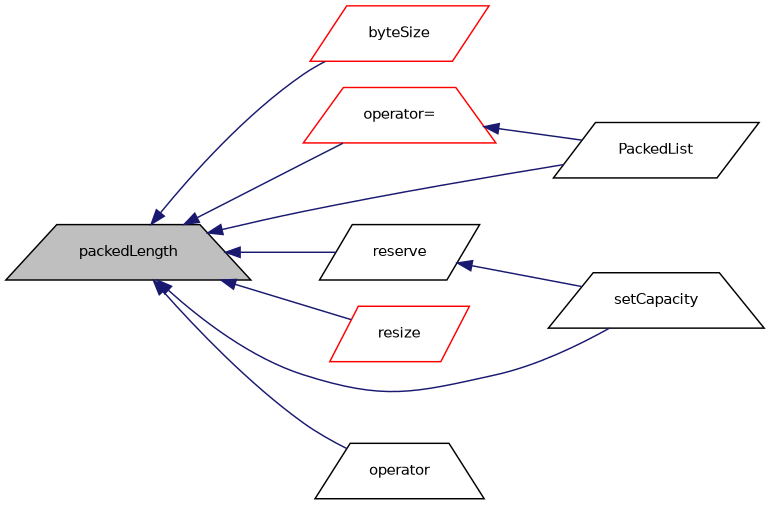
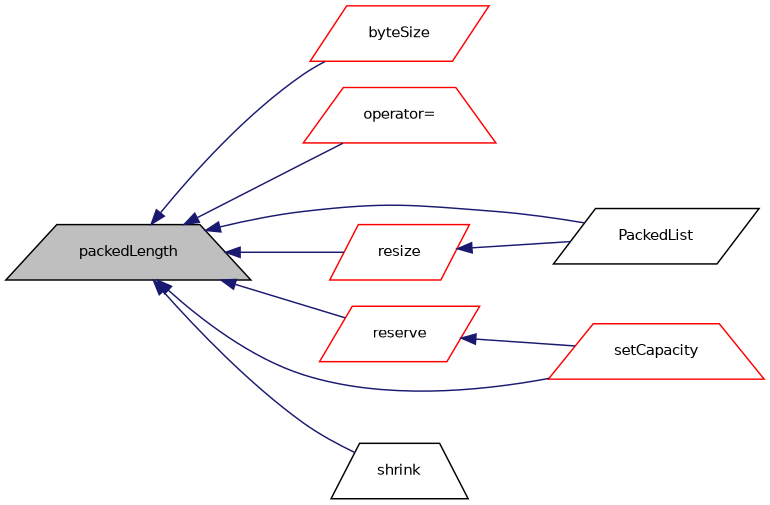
(540, 134) -> (521, 245)
(400, 252) -> (400, 334)
(656, 300) -> (656, 351)
(400, 471) -> (400, 471)
